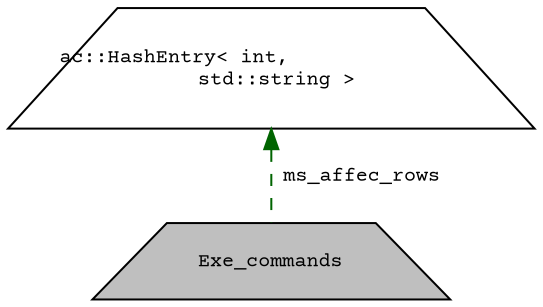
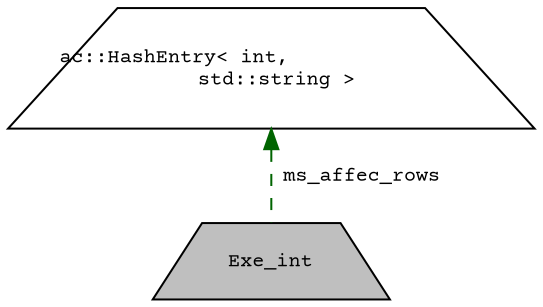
(271, 261) -> (271, 261)
